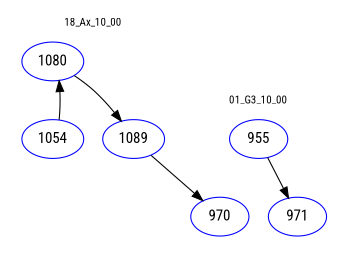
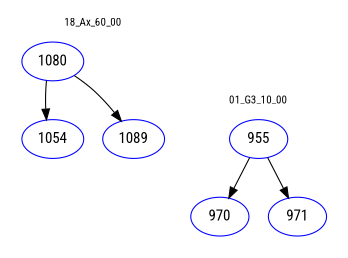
(93, 23) -> (93, 23)
(60, 106) -> (46, 95)
(173, 174) -> (242, 173)
